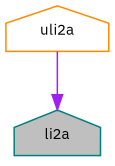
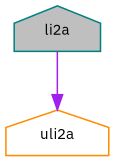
(57, 73) -> (57, 73)
